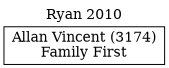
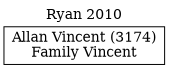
(84, 46) -> (84, 46)
